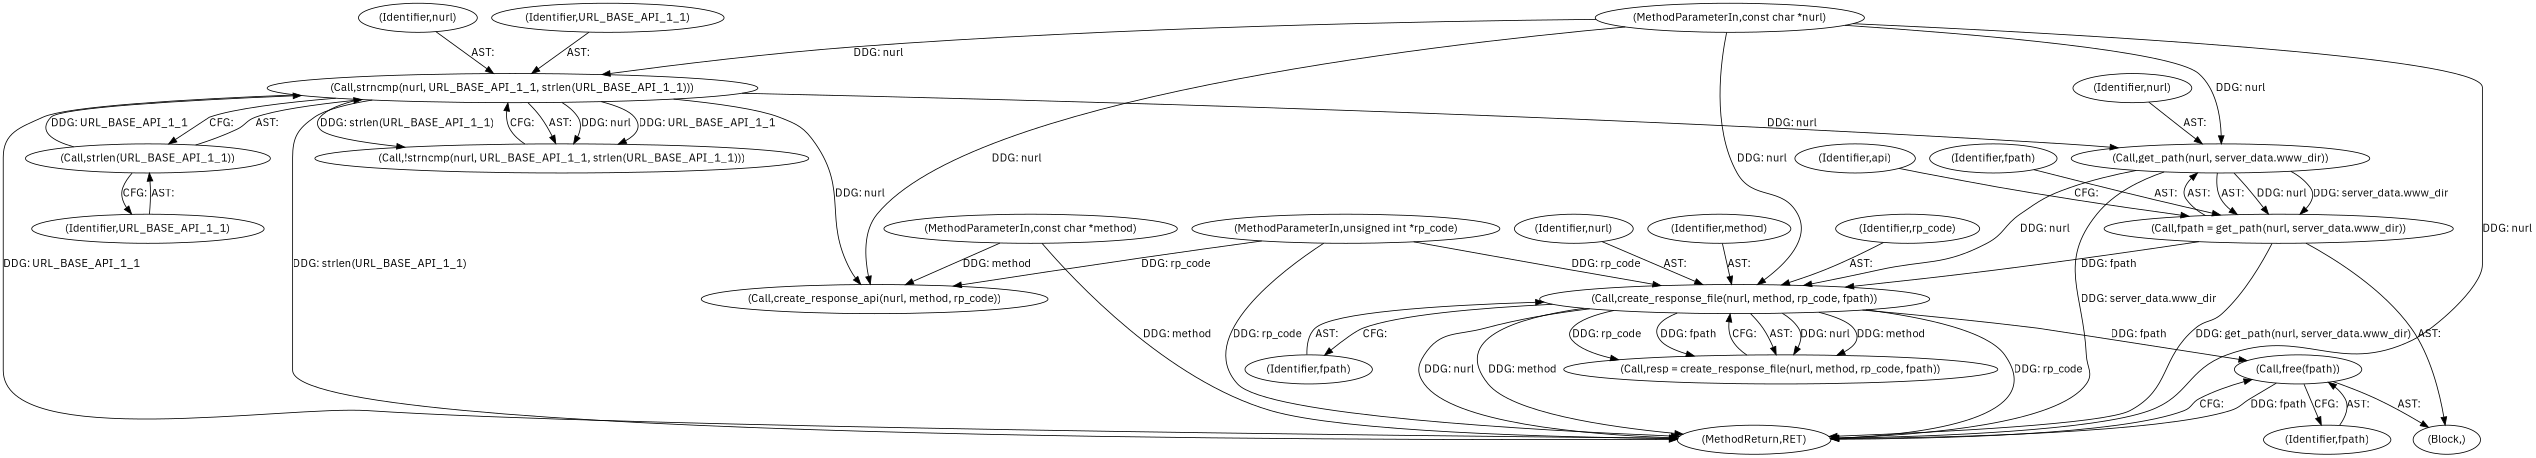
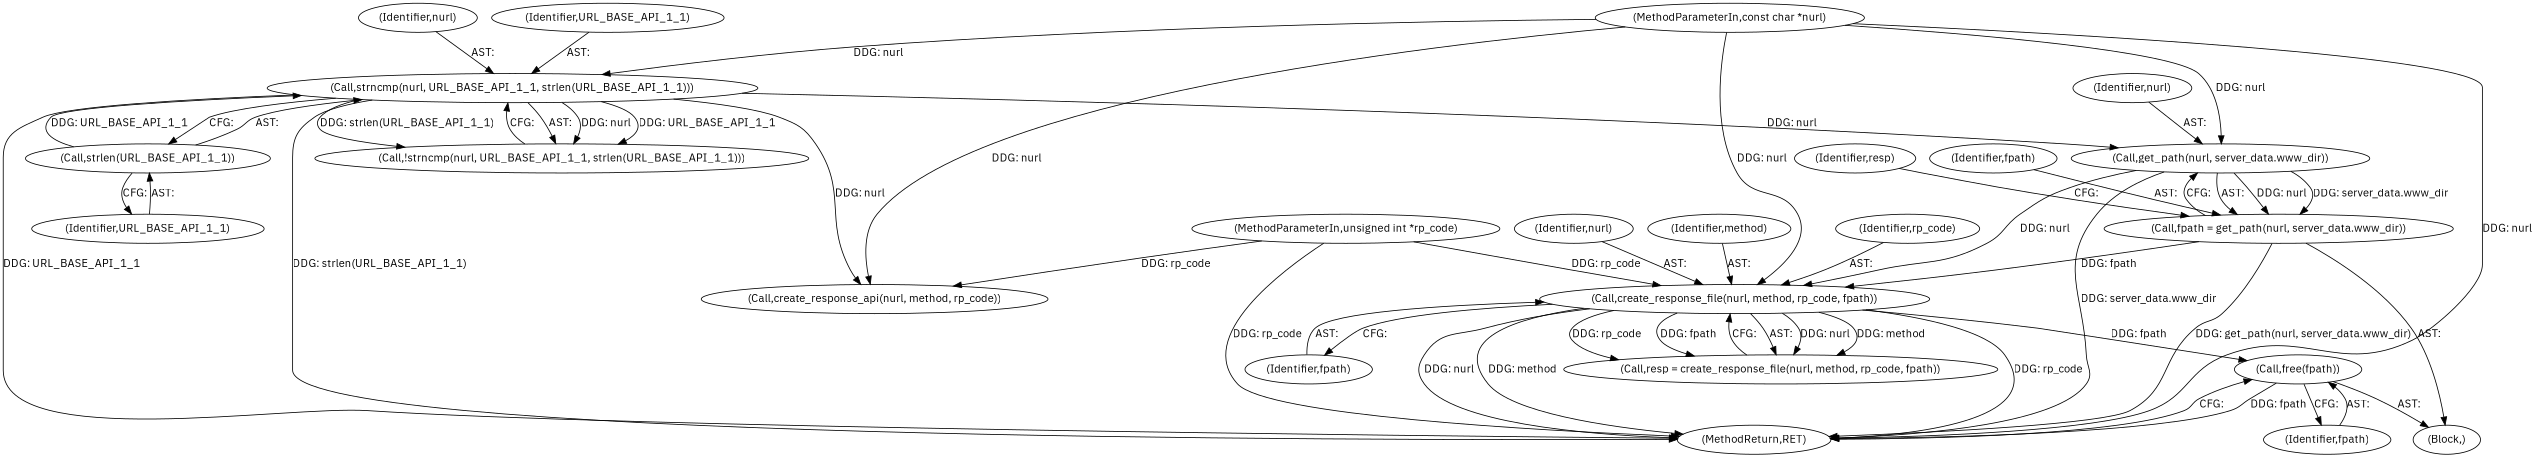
(1855, 158) -> (1855, 158)
(2200, 194) -> (2200, 194)
(1031, 229) -> none
